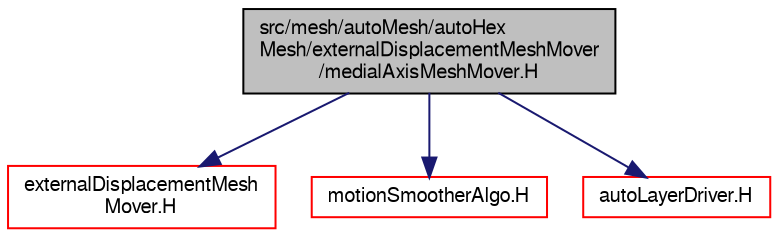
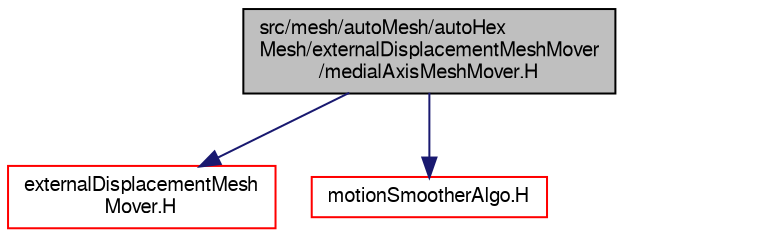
(677, 197) -> none
